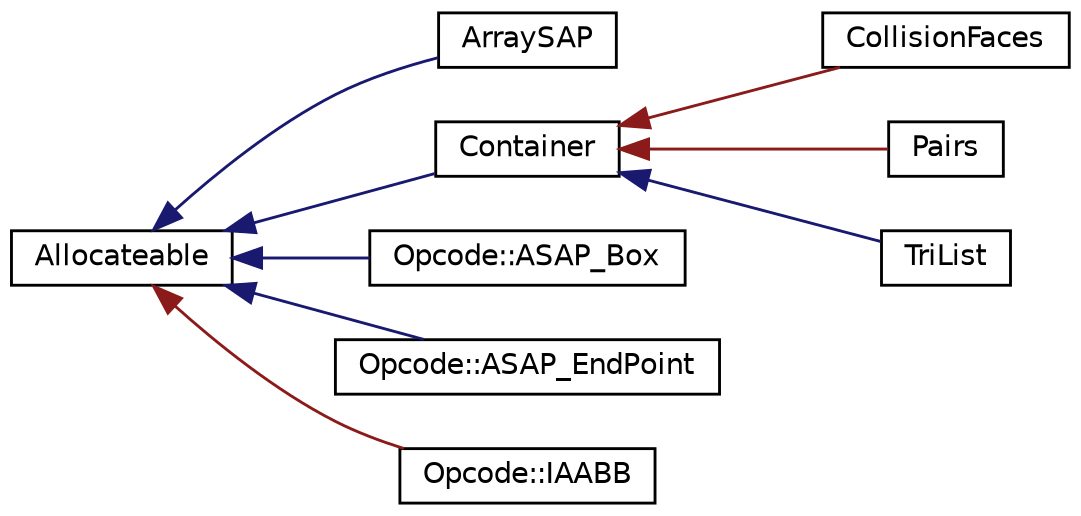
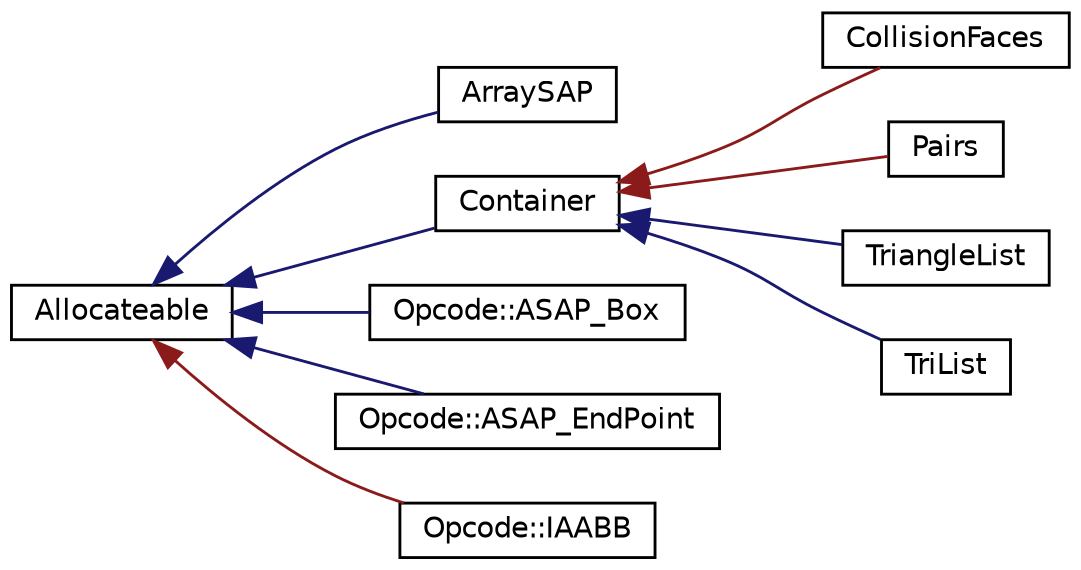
none -> (946, 258)
